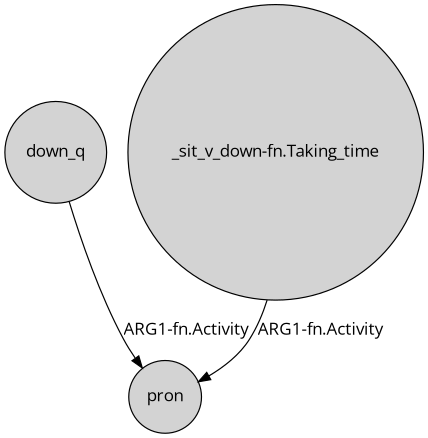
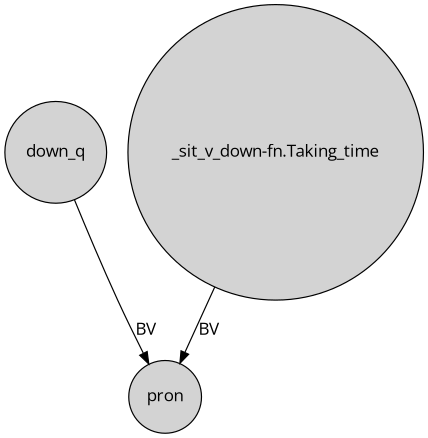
(187, 330) -> (146, 330)
(321, 330) -> (209, 330)
